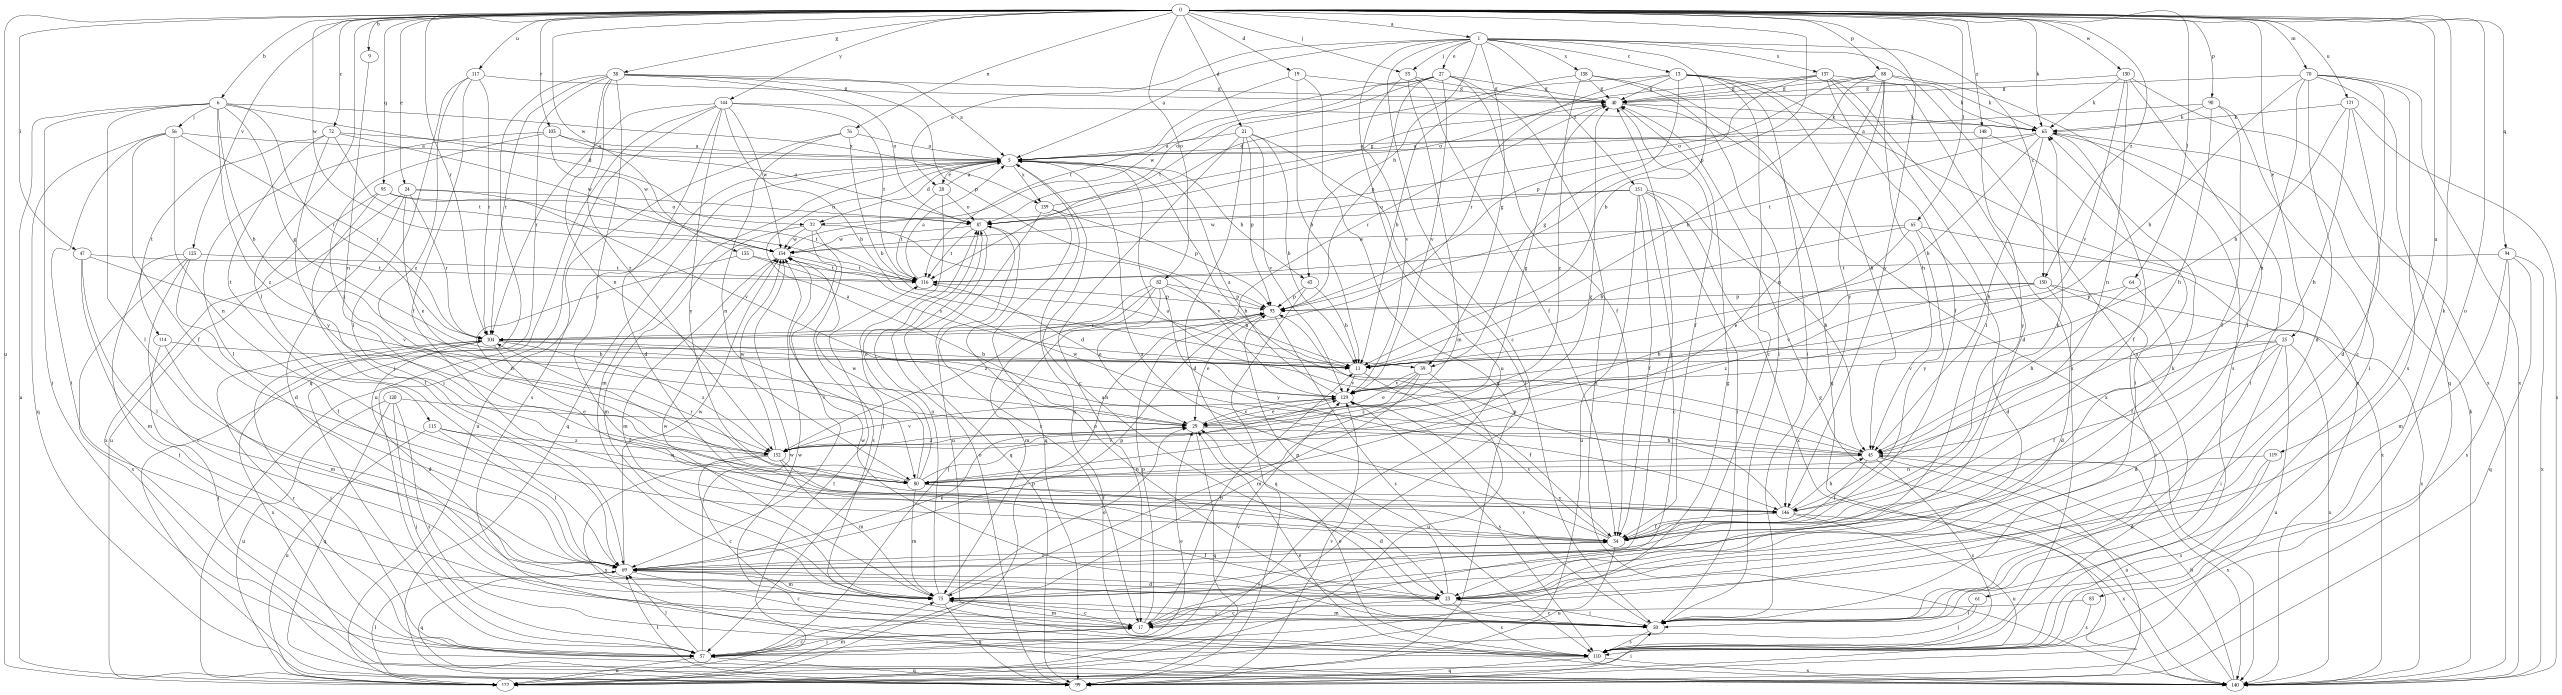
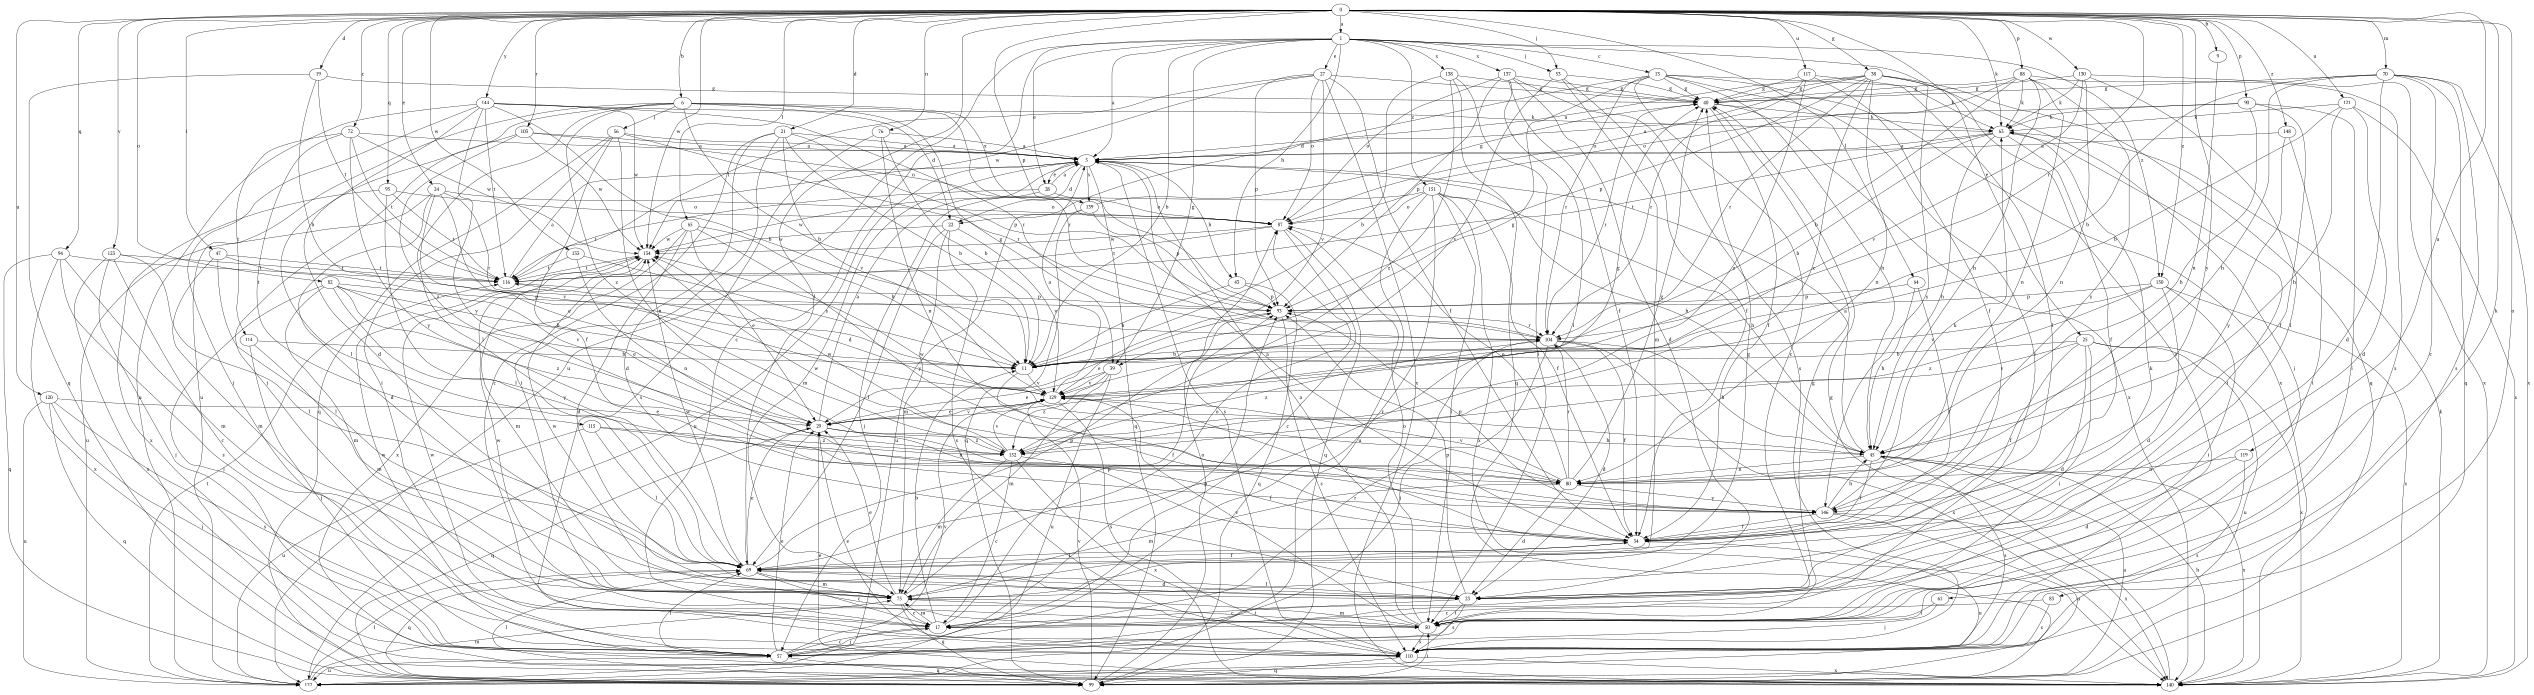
(24, 15) -> (106, 21)
